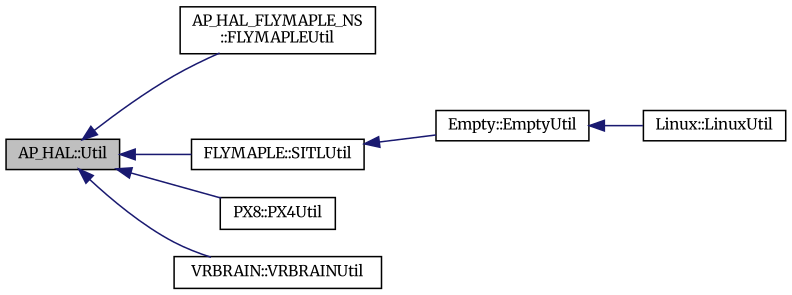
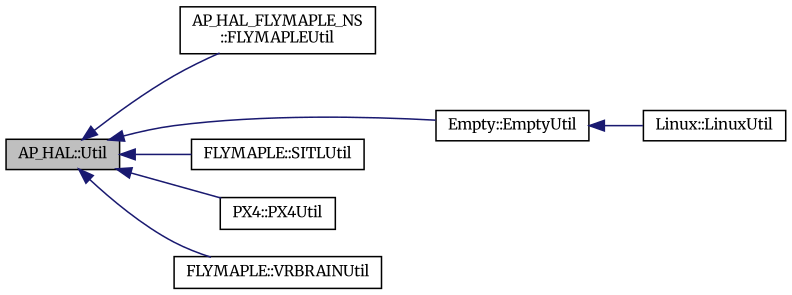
(408, 138) -> (279, 118)
(278, 213) -> (278, 213)
(278, 272) -> (278, 272)
